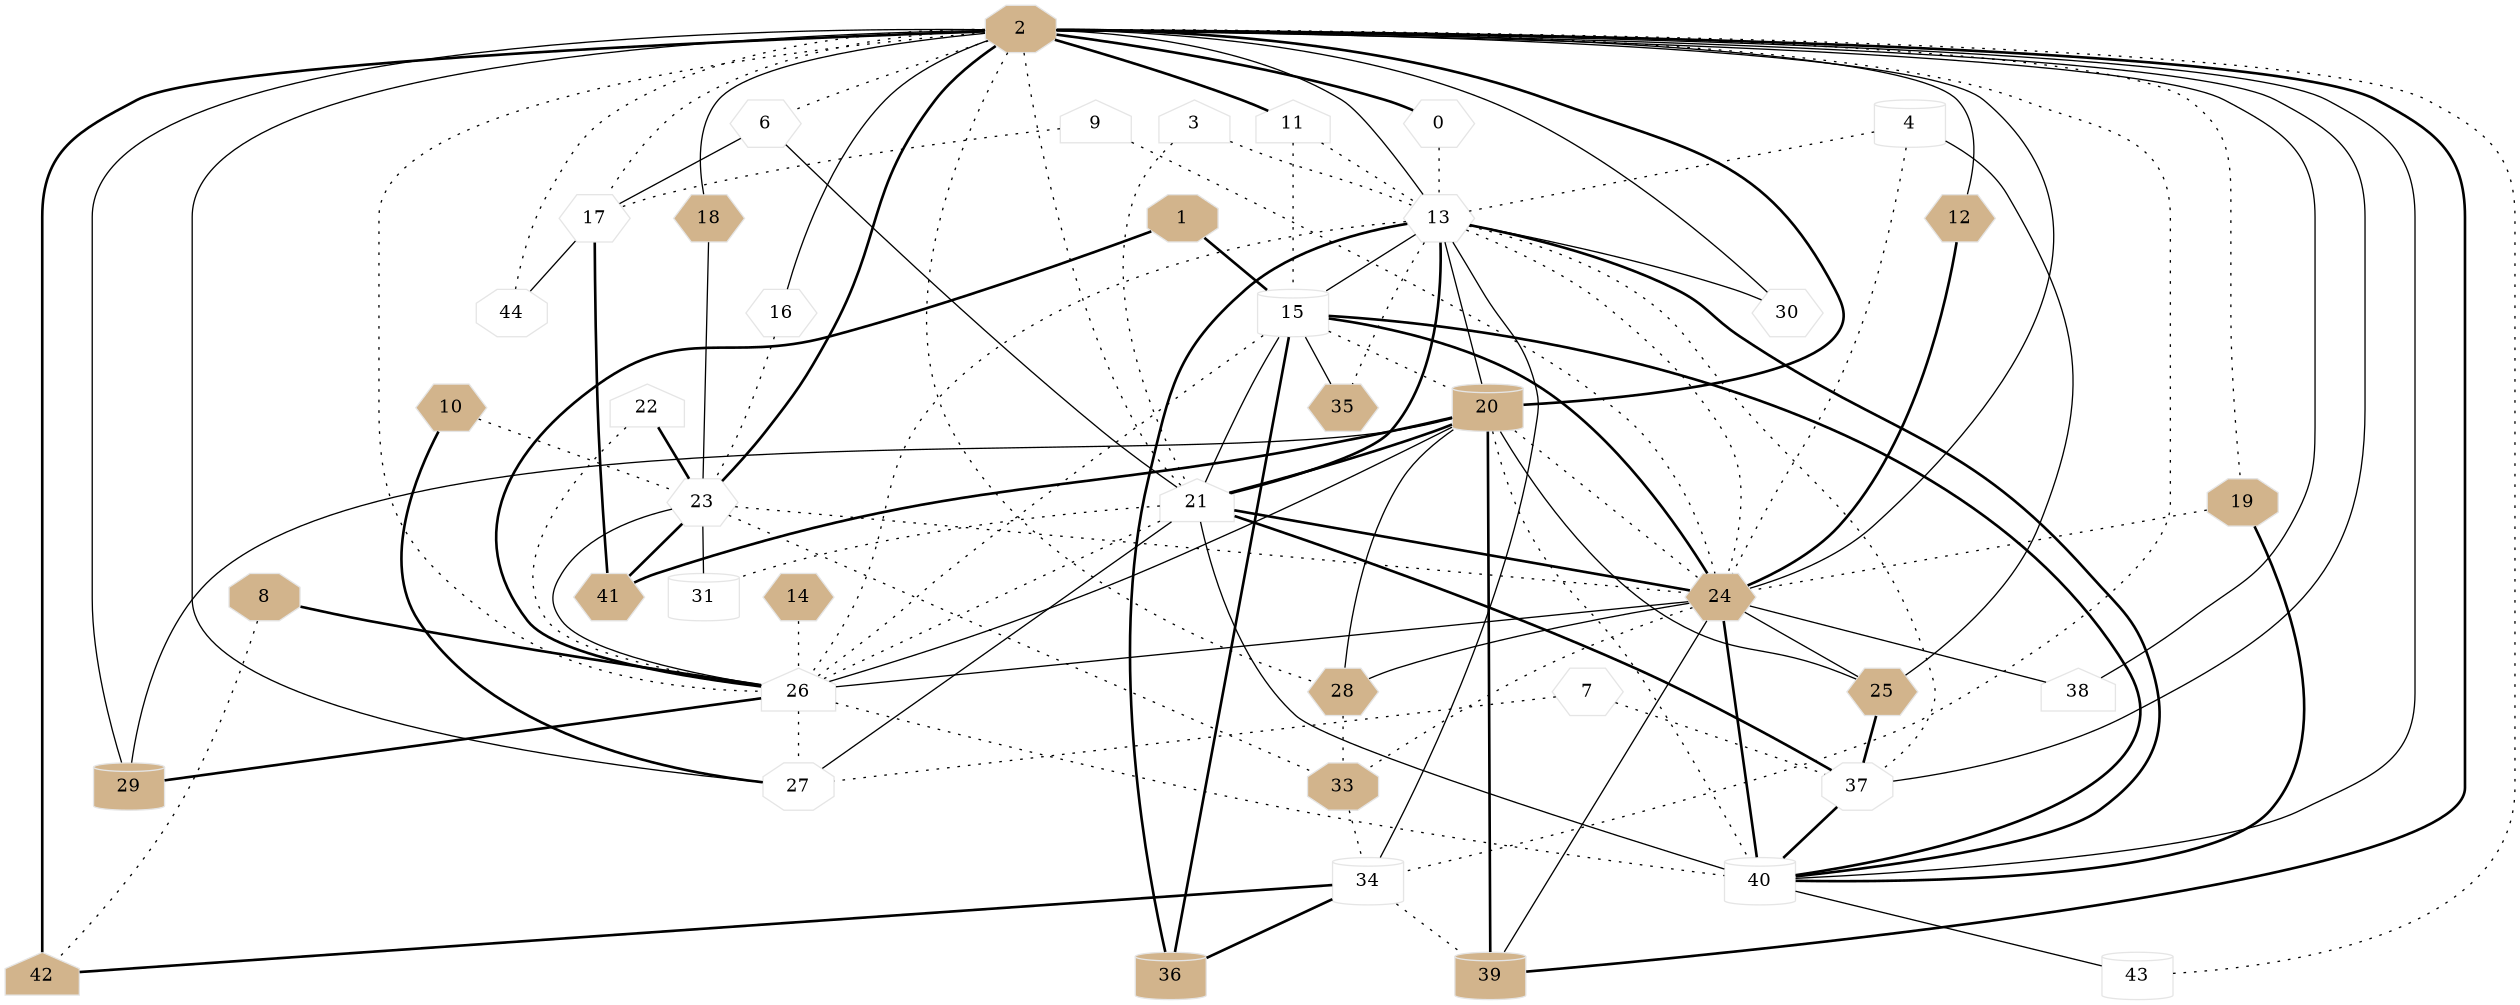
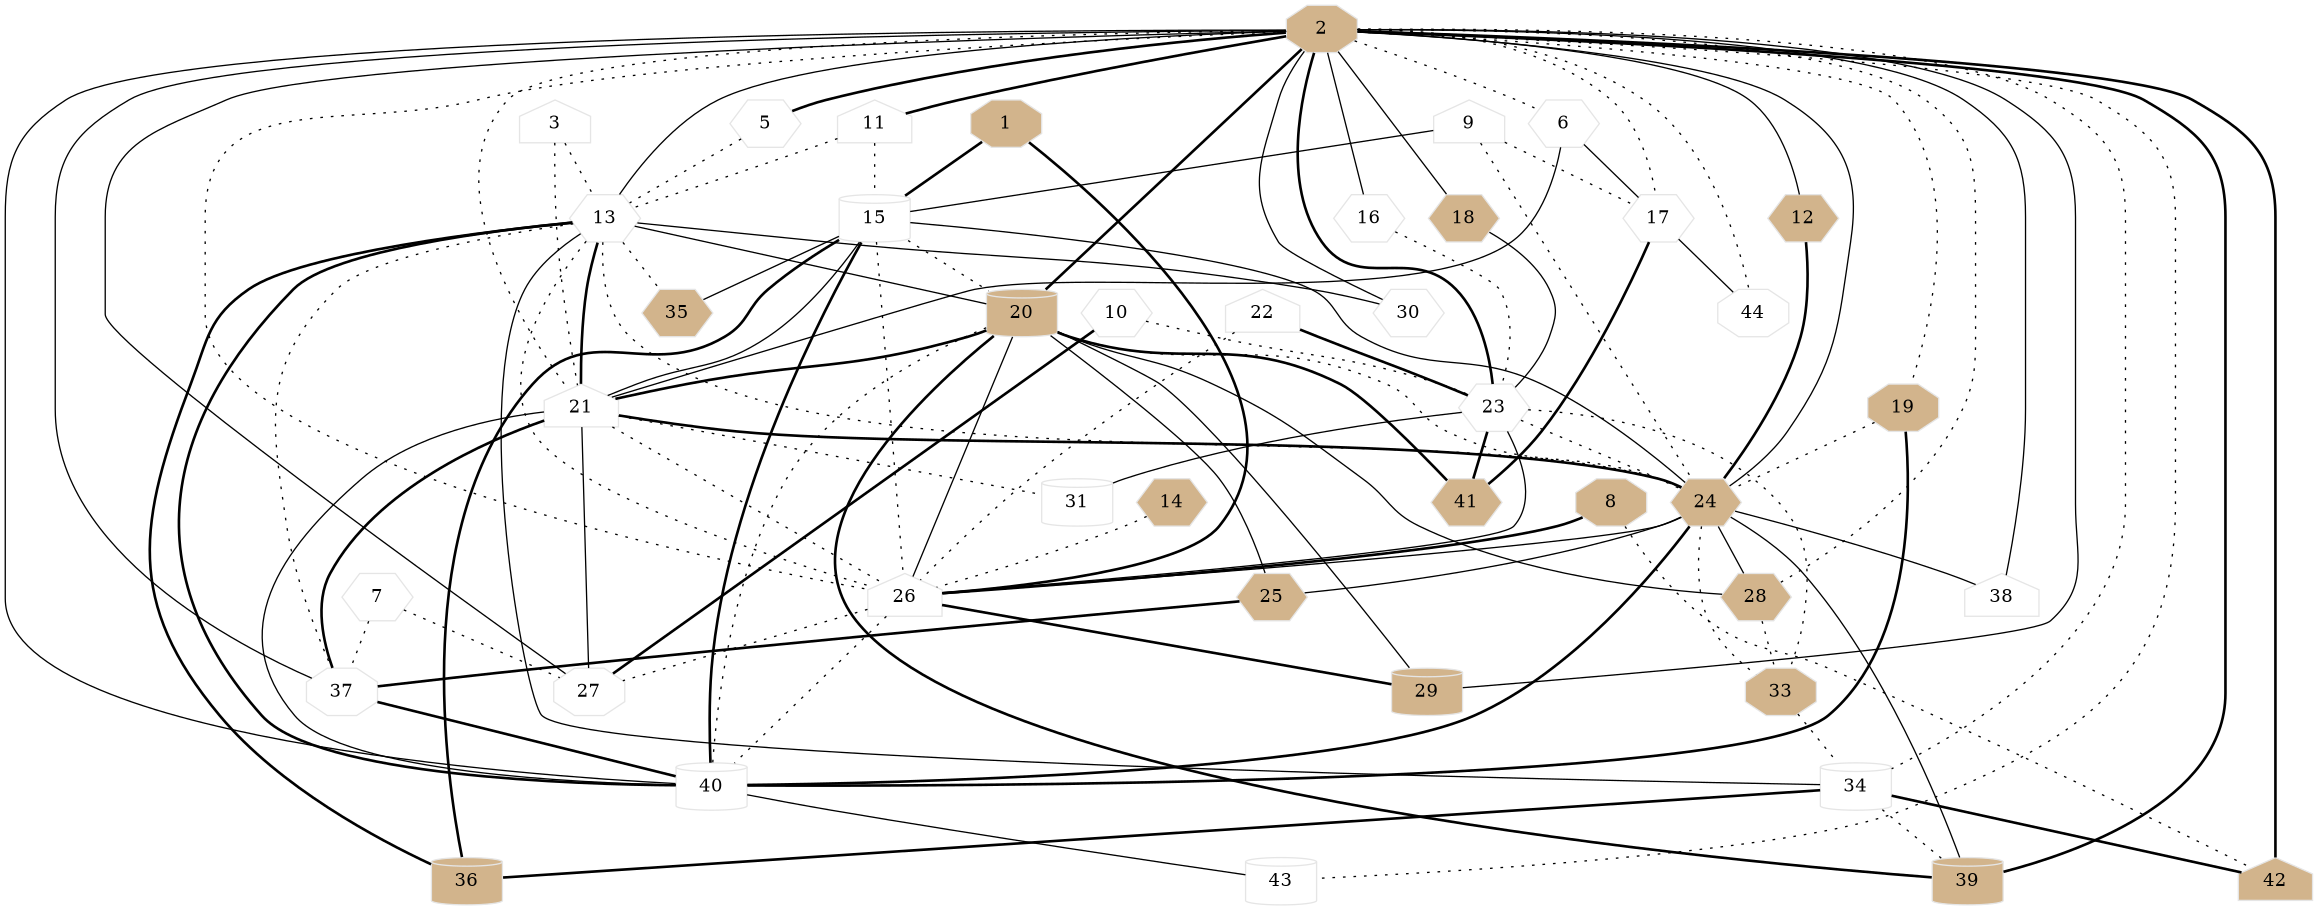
(1439, 124) -> (765, 124)
(1910, 124) -> none
(1380, 257) -> (1198, 167)
(451, 408) -> (1117, 313)
(1571, 410) -> (1336, 311)
